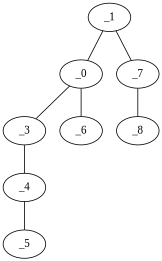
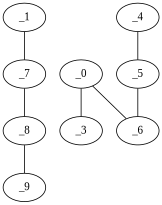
(95, 46) -> none
none -> (138, 102)
(24, 159) -> none
none -> (24, 187)
